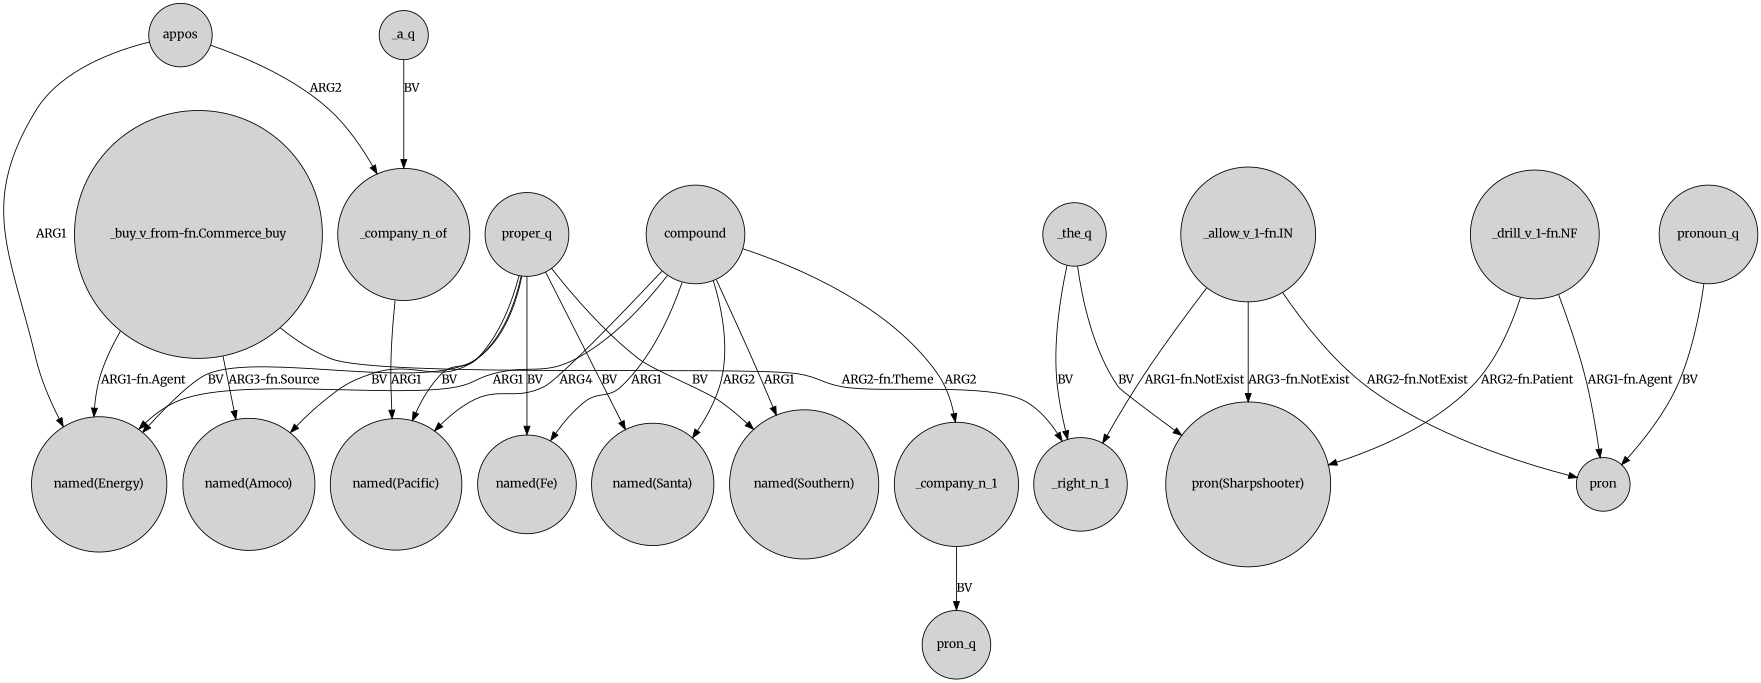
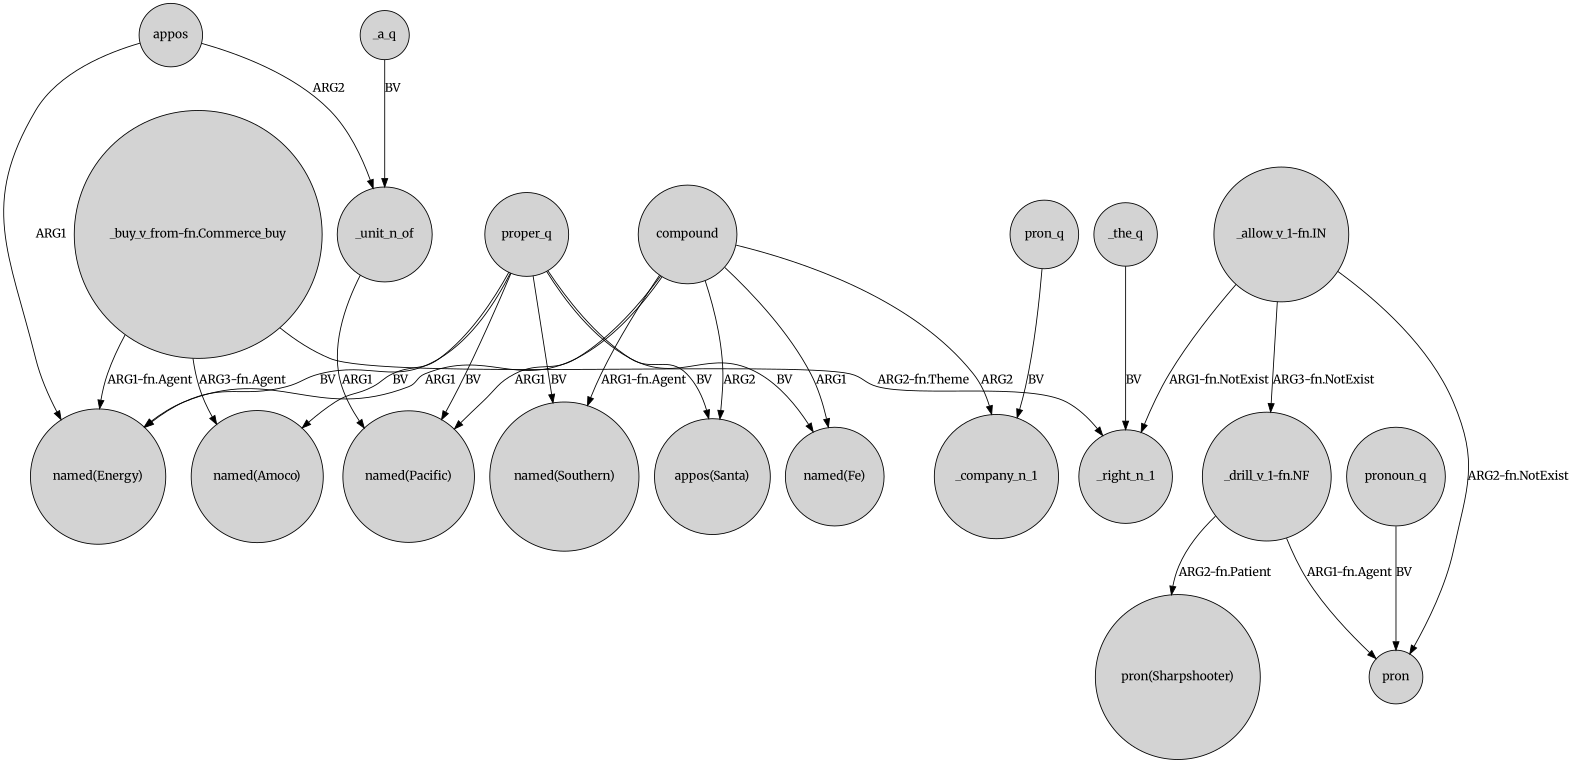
(404, 234) -> (385, 234)
(1248, 347) -> (1274, 352)
(1104, 362) -> none
(274, 380) -> (243, 380)
(576, 380) -> (530, 380)
(779, 380) -> (644, 380)
(653, 484) -> (712, 477)
(956, 574) -> (1034, 340)
